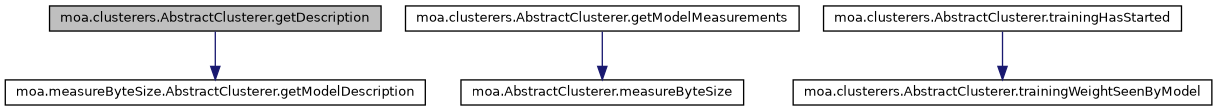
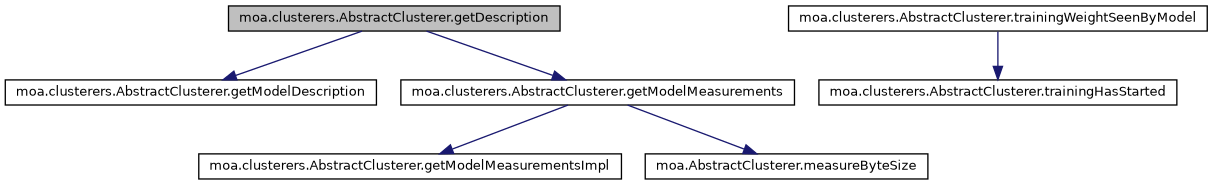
(1003, 49) -> (998, 49)
none -> (490, 53)
(215, 92) -> (191, 92)
none -> (410, 166)
